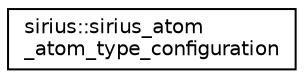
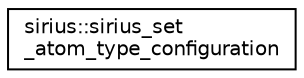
(152, 39) -> (152, 39)
